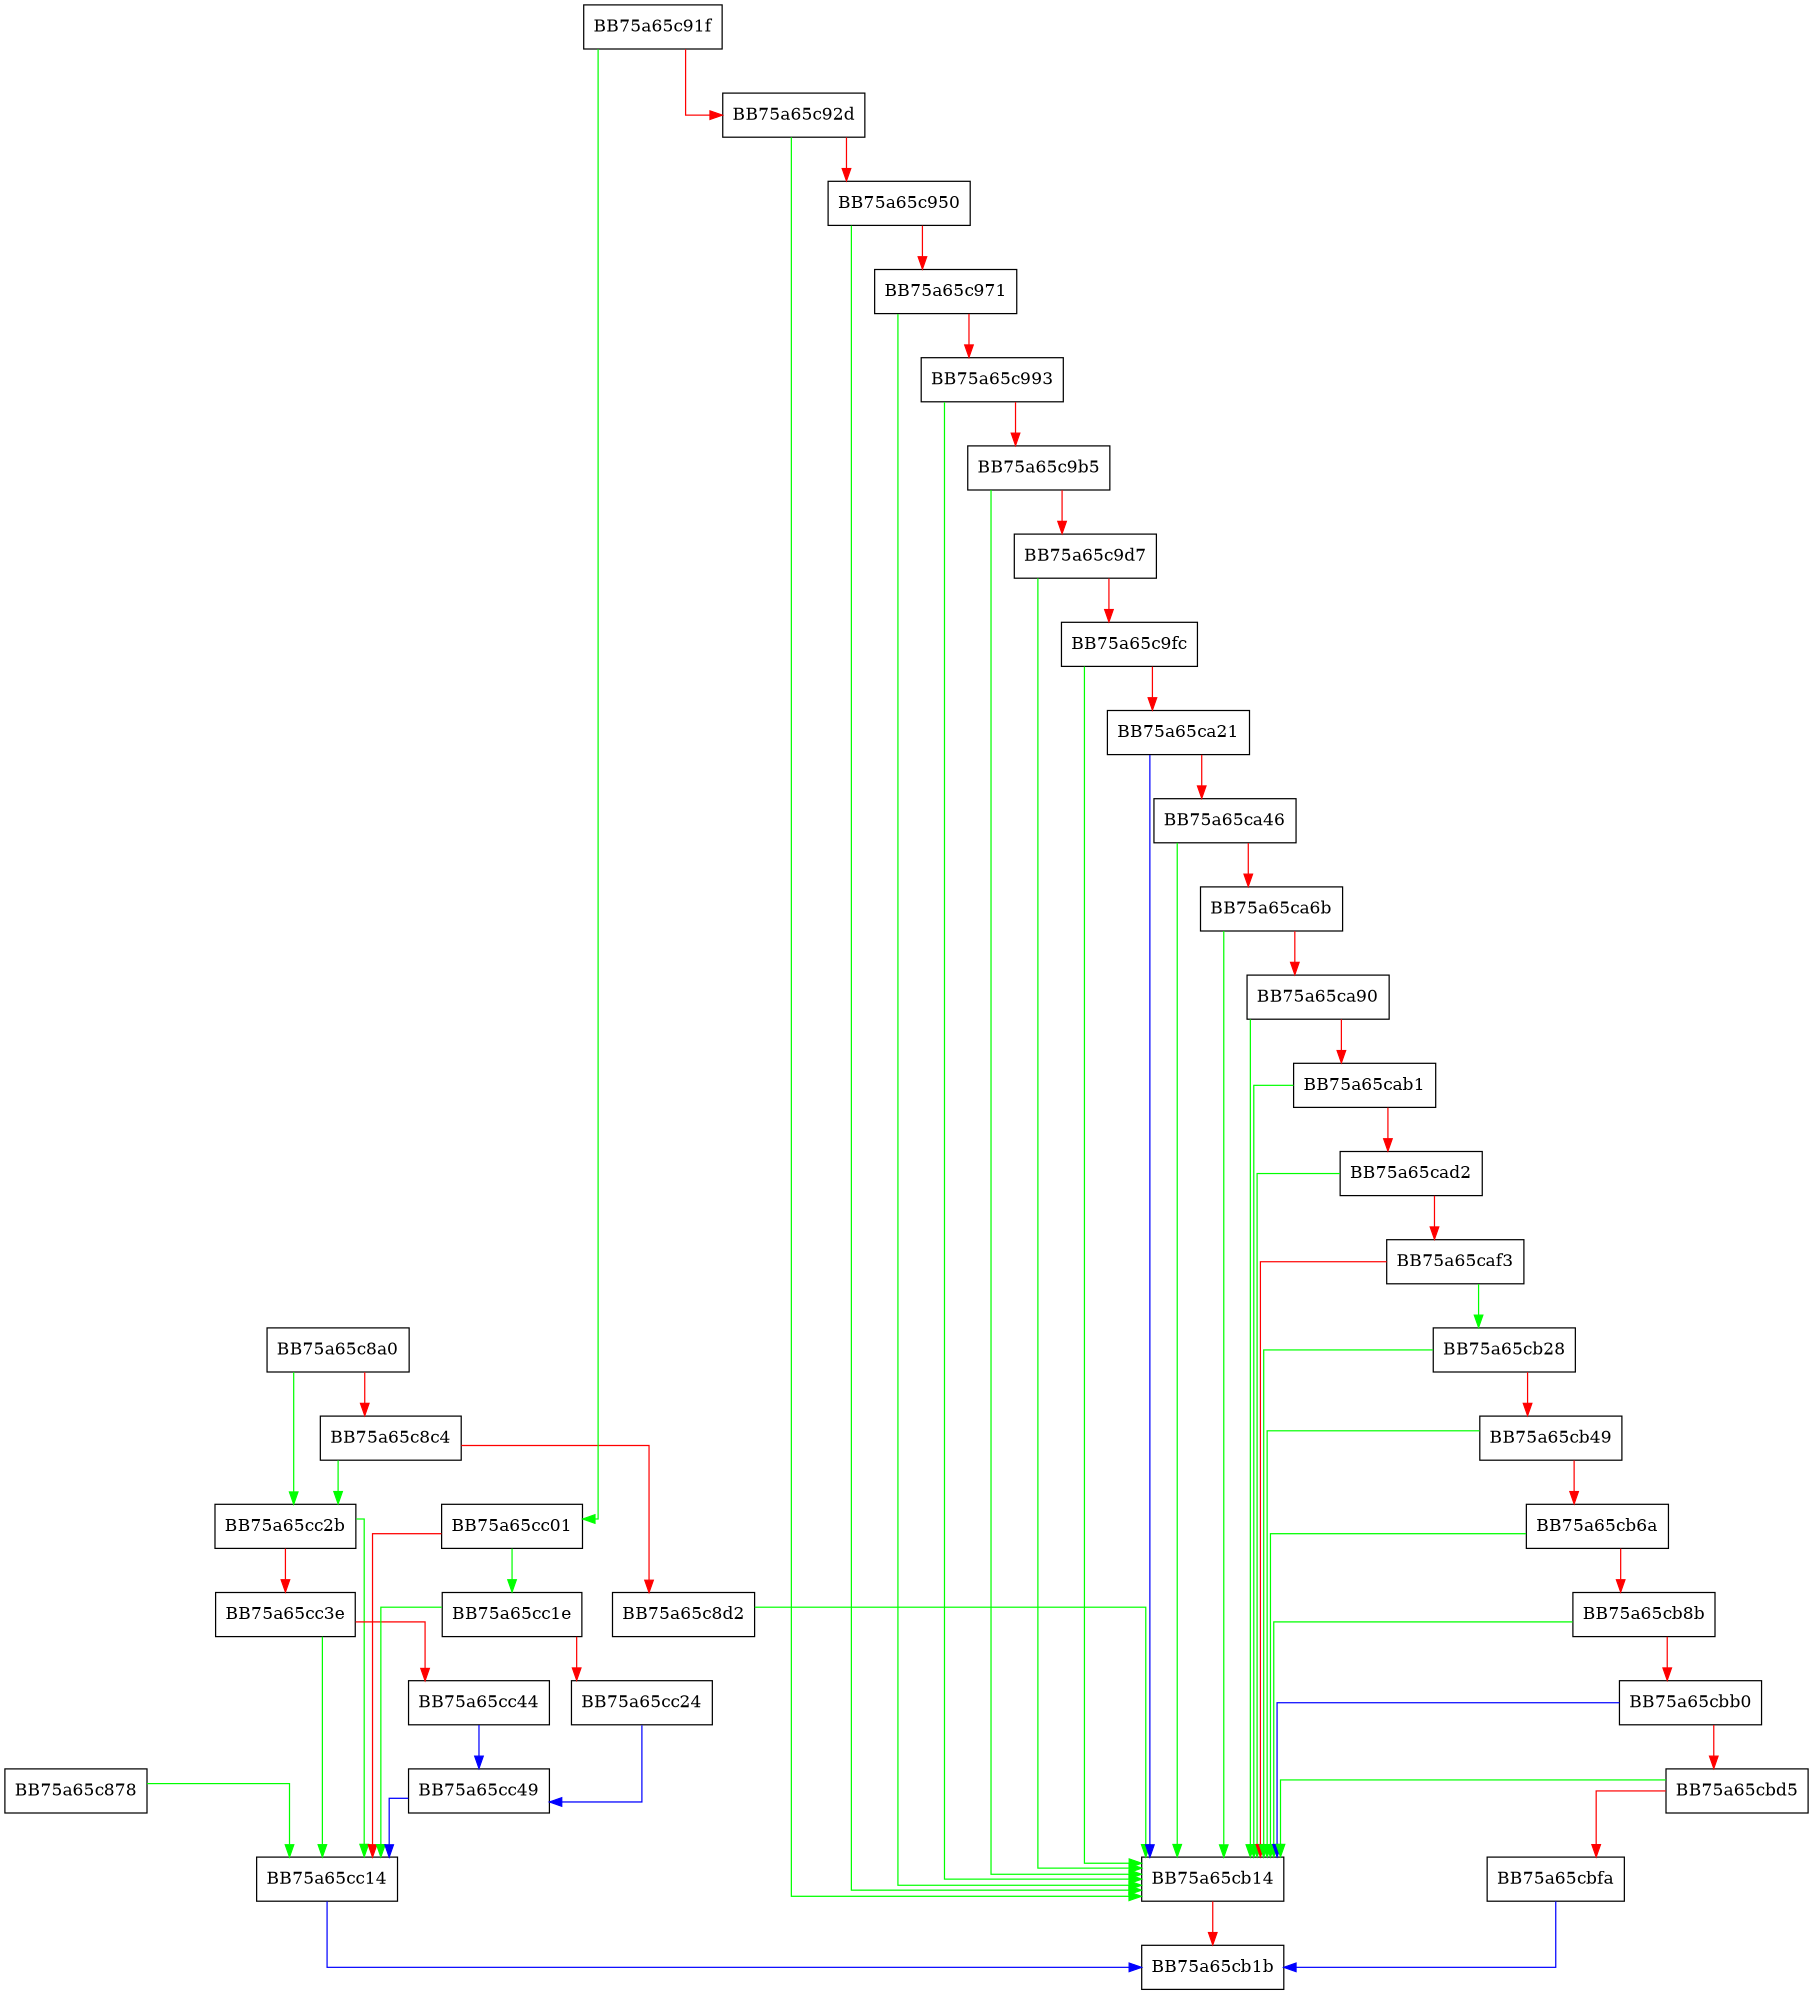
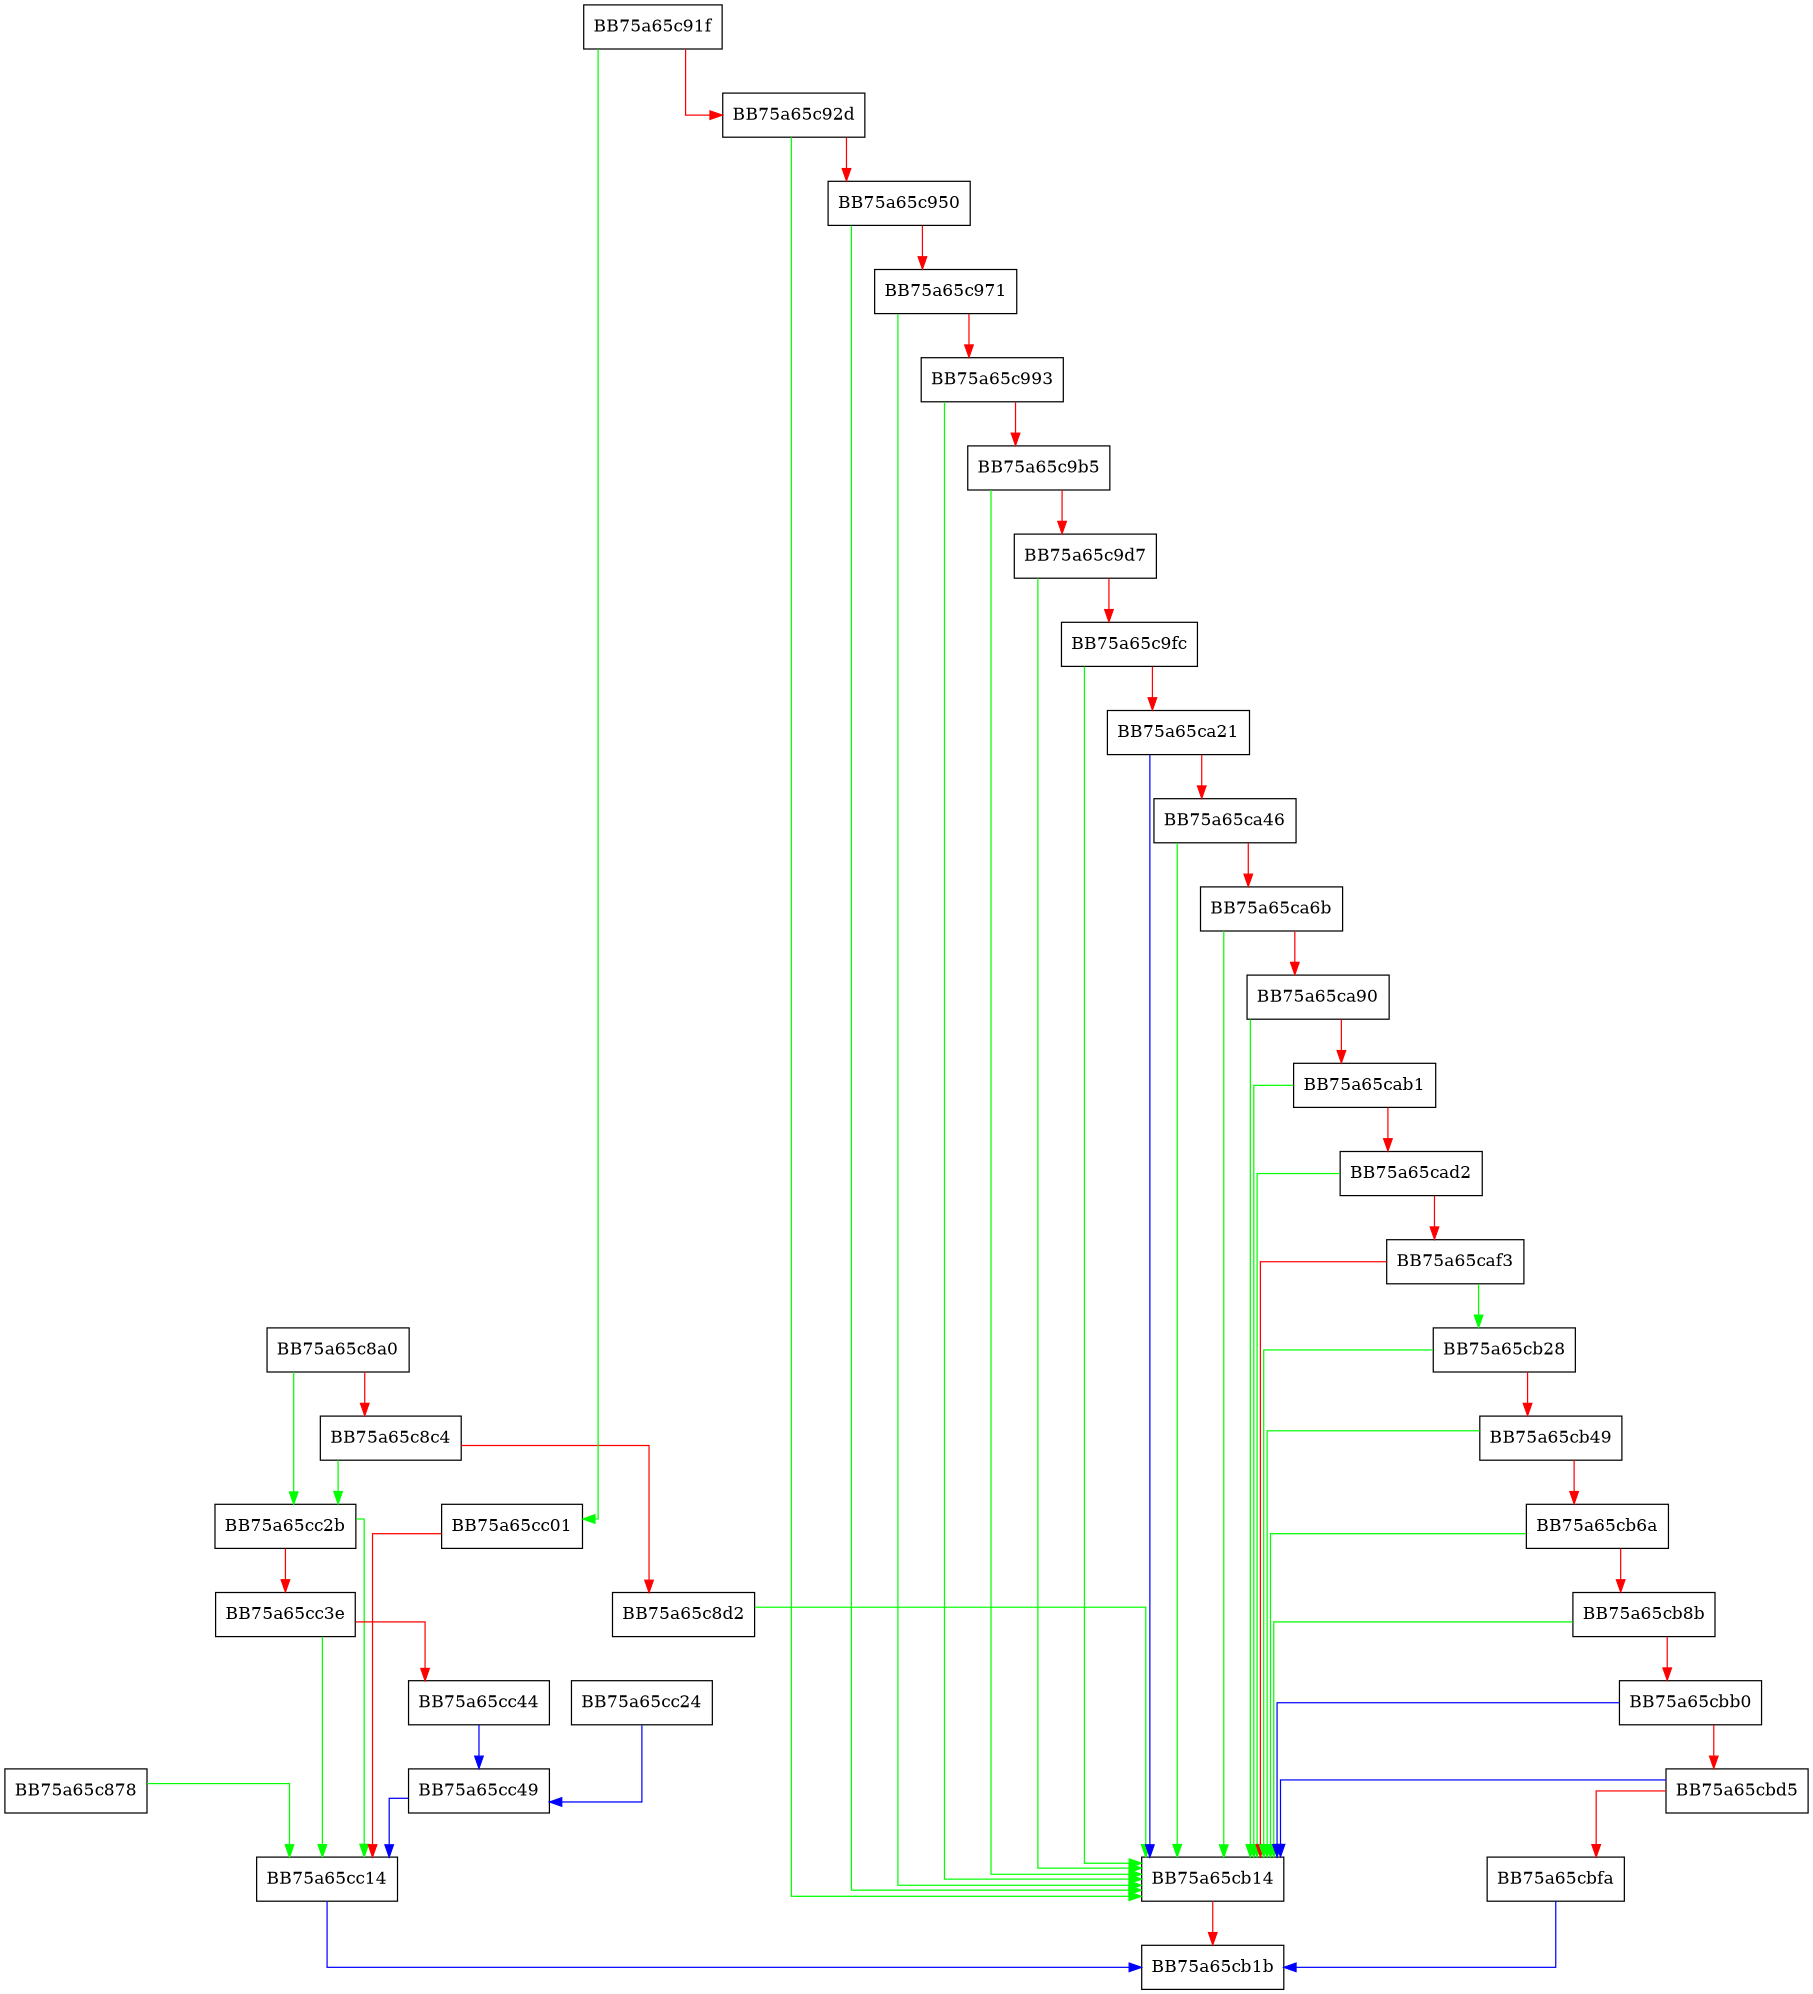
(512, 1615) -> none
(1441, 1780) -> (1441, 1780)
